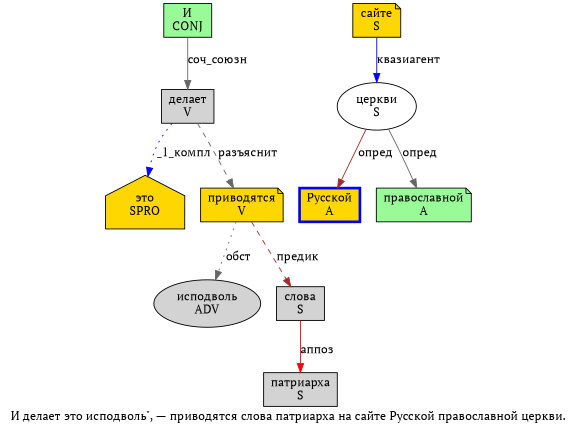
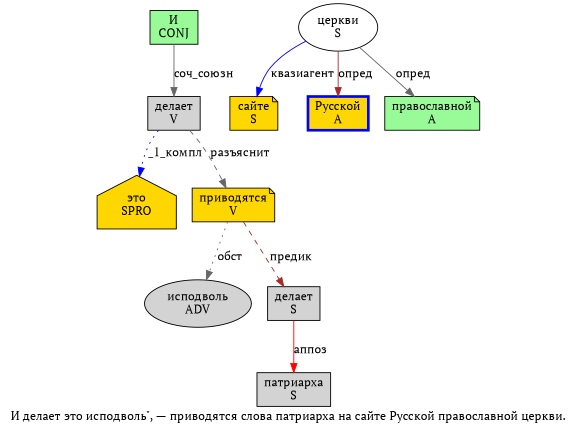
(377, 55) -> (278, 60)
(300, 304) -> (294, 304)
